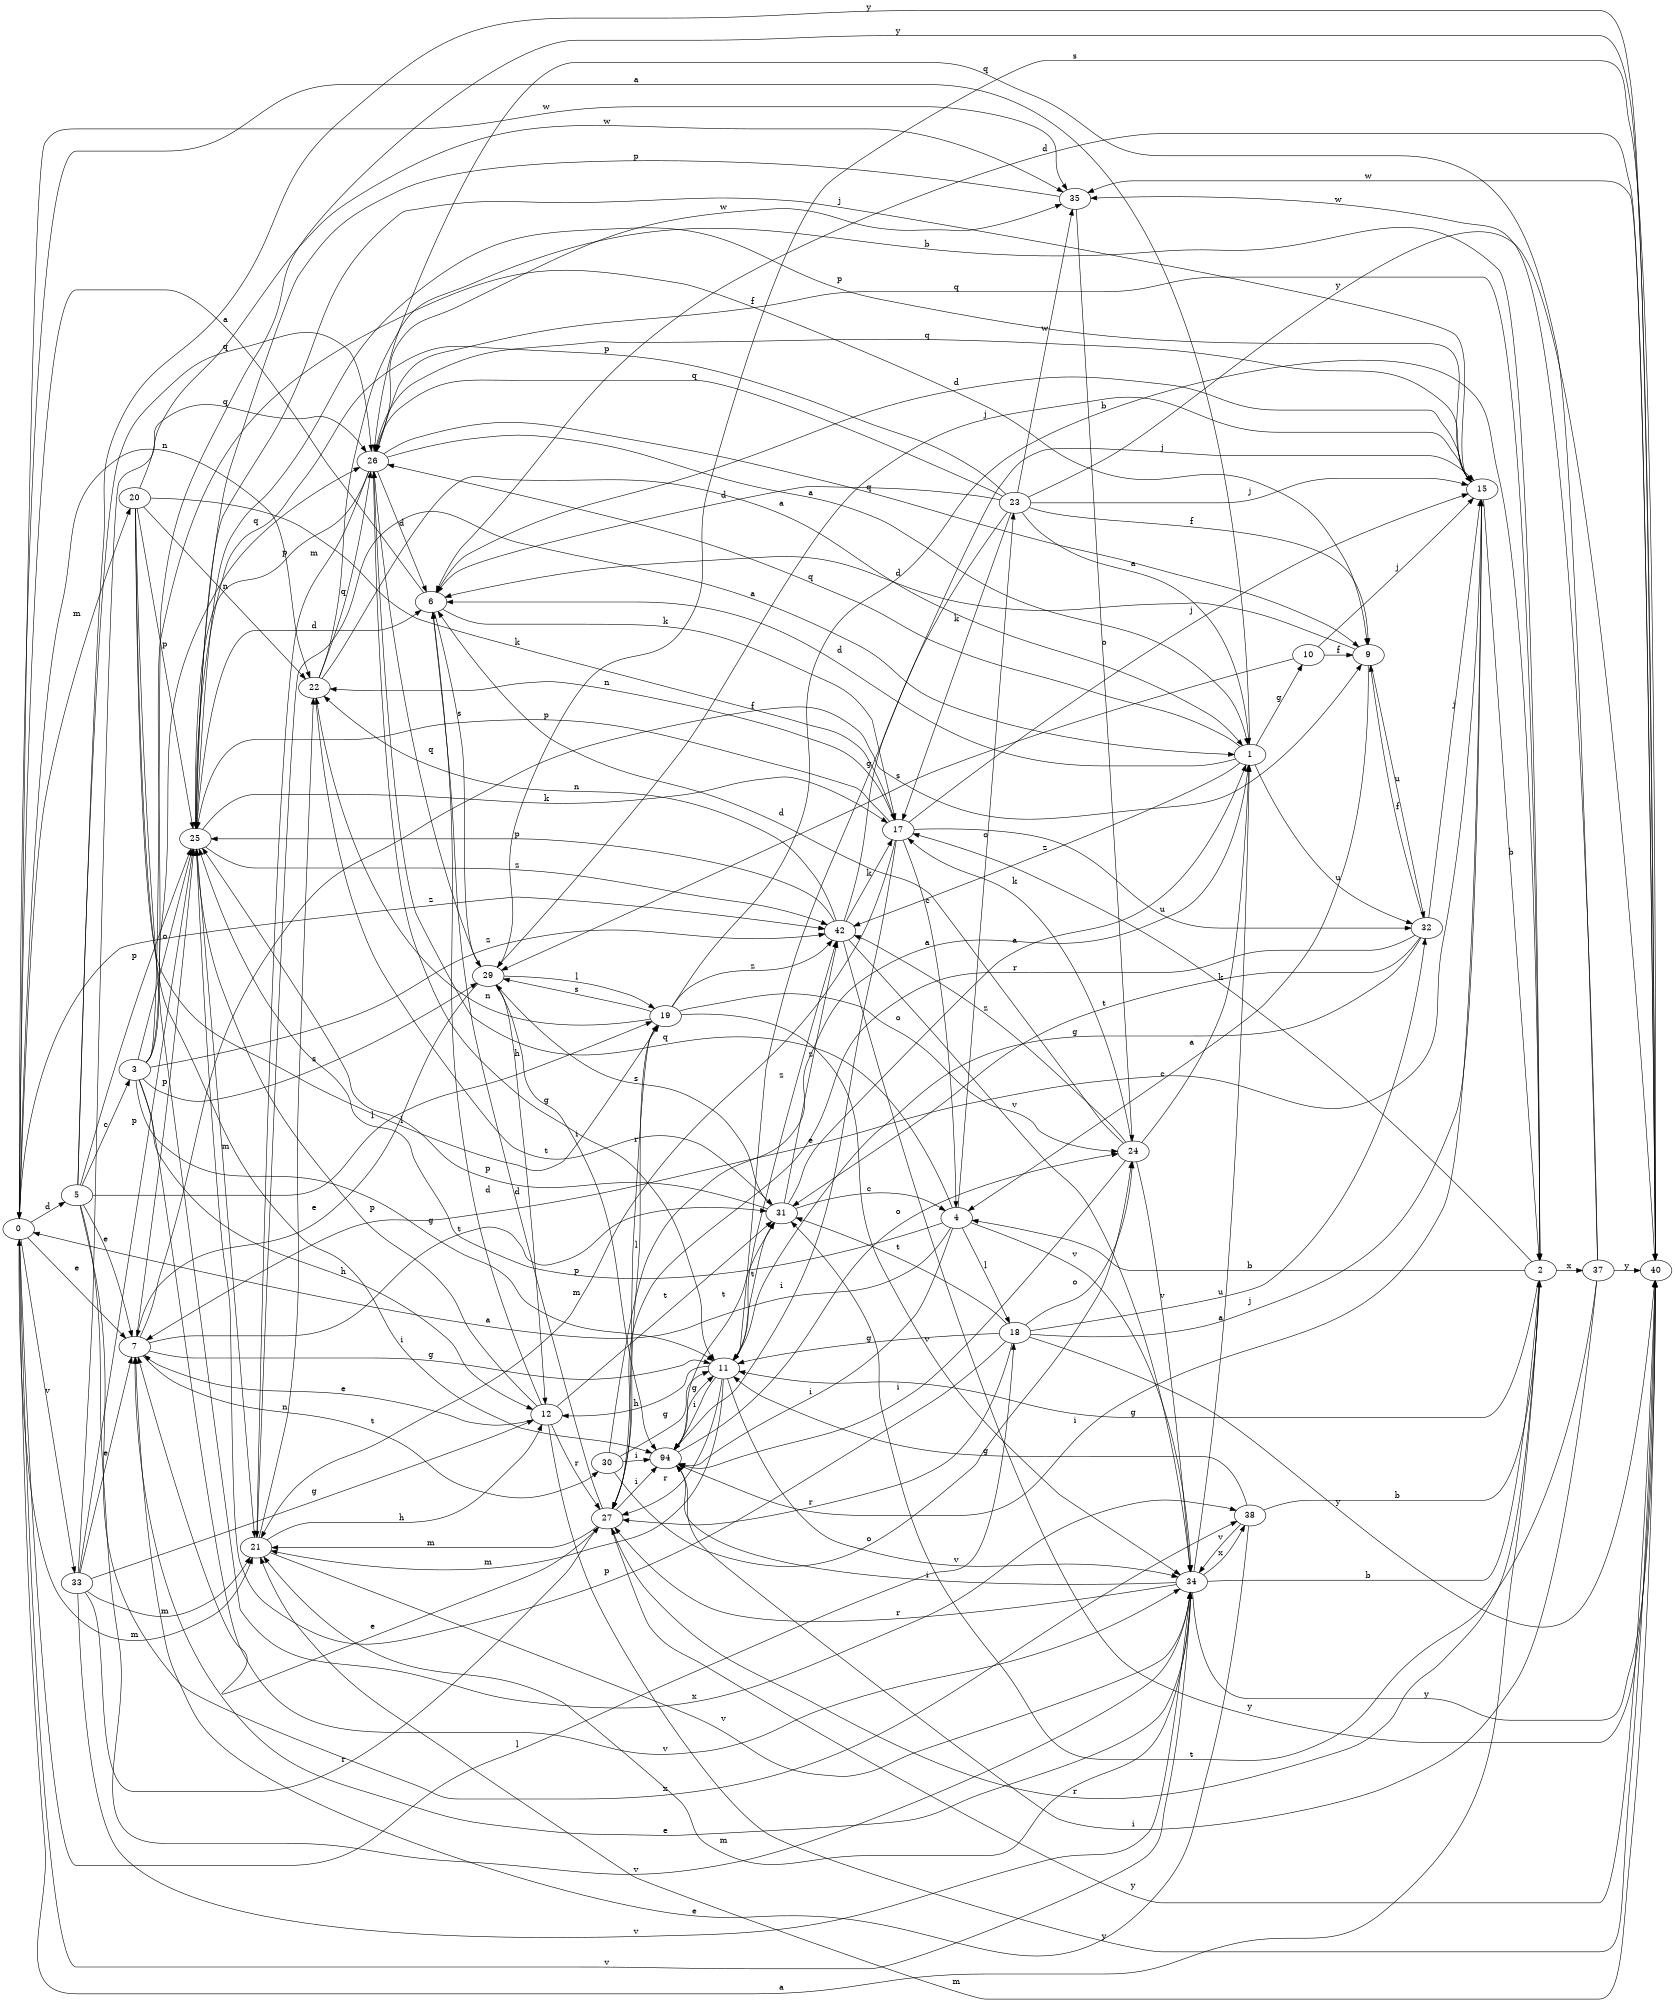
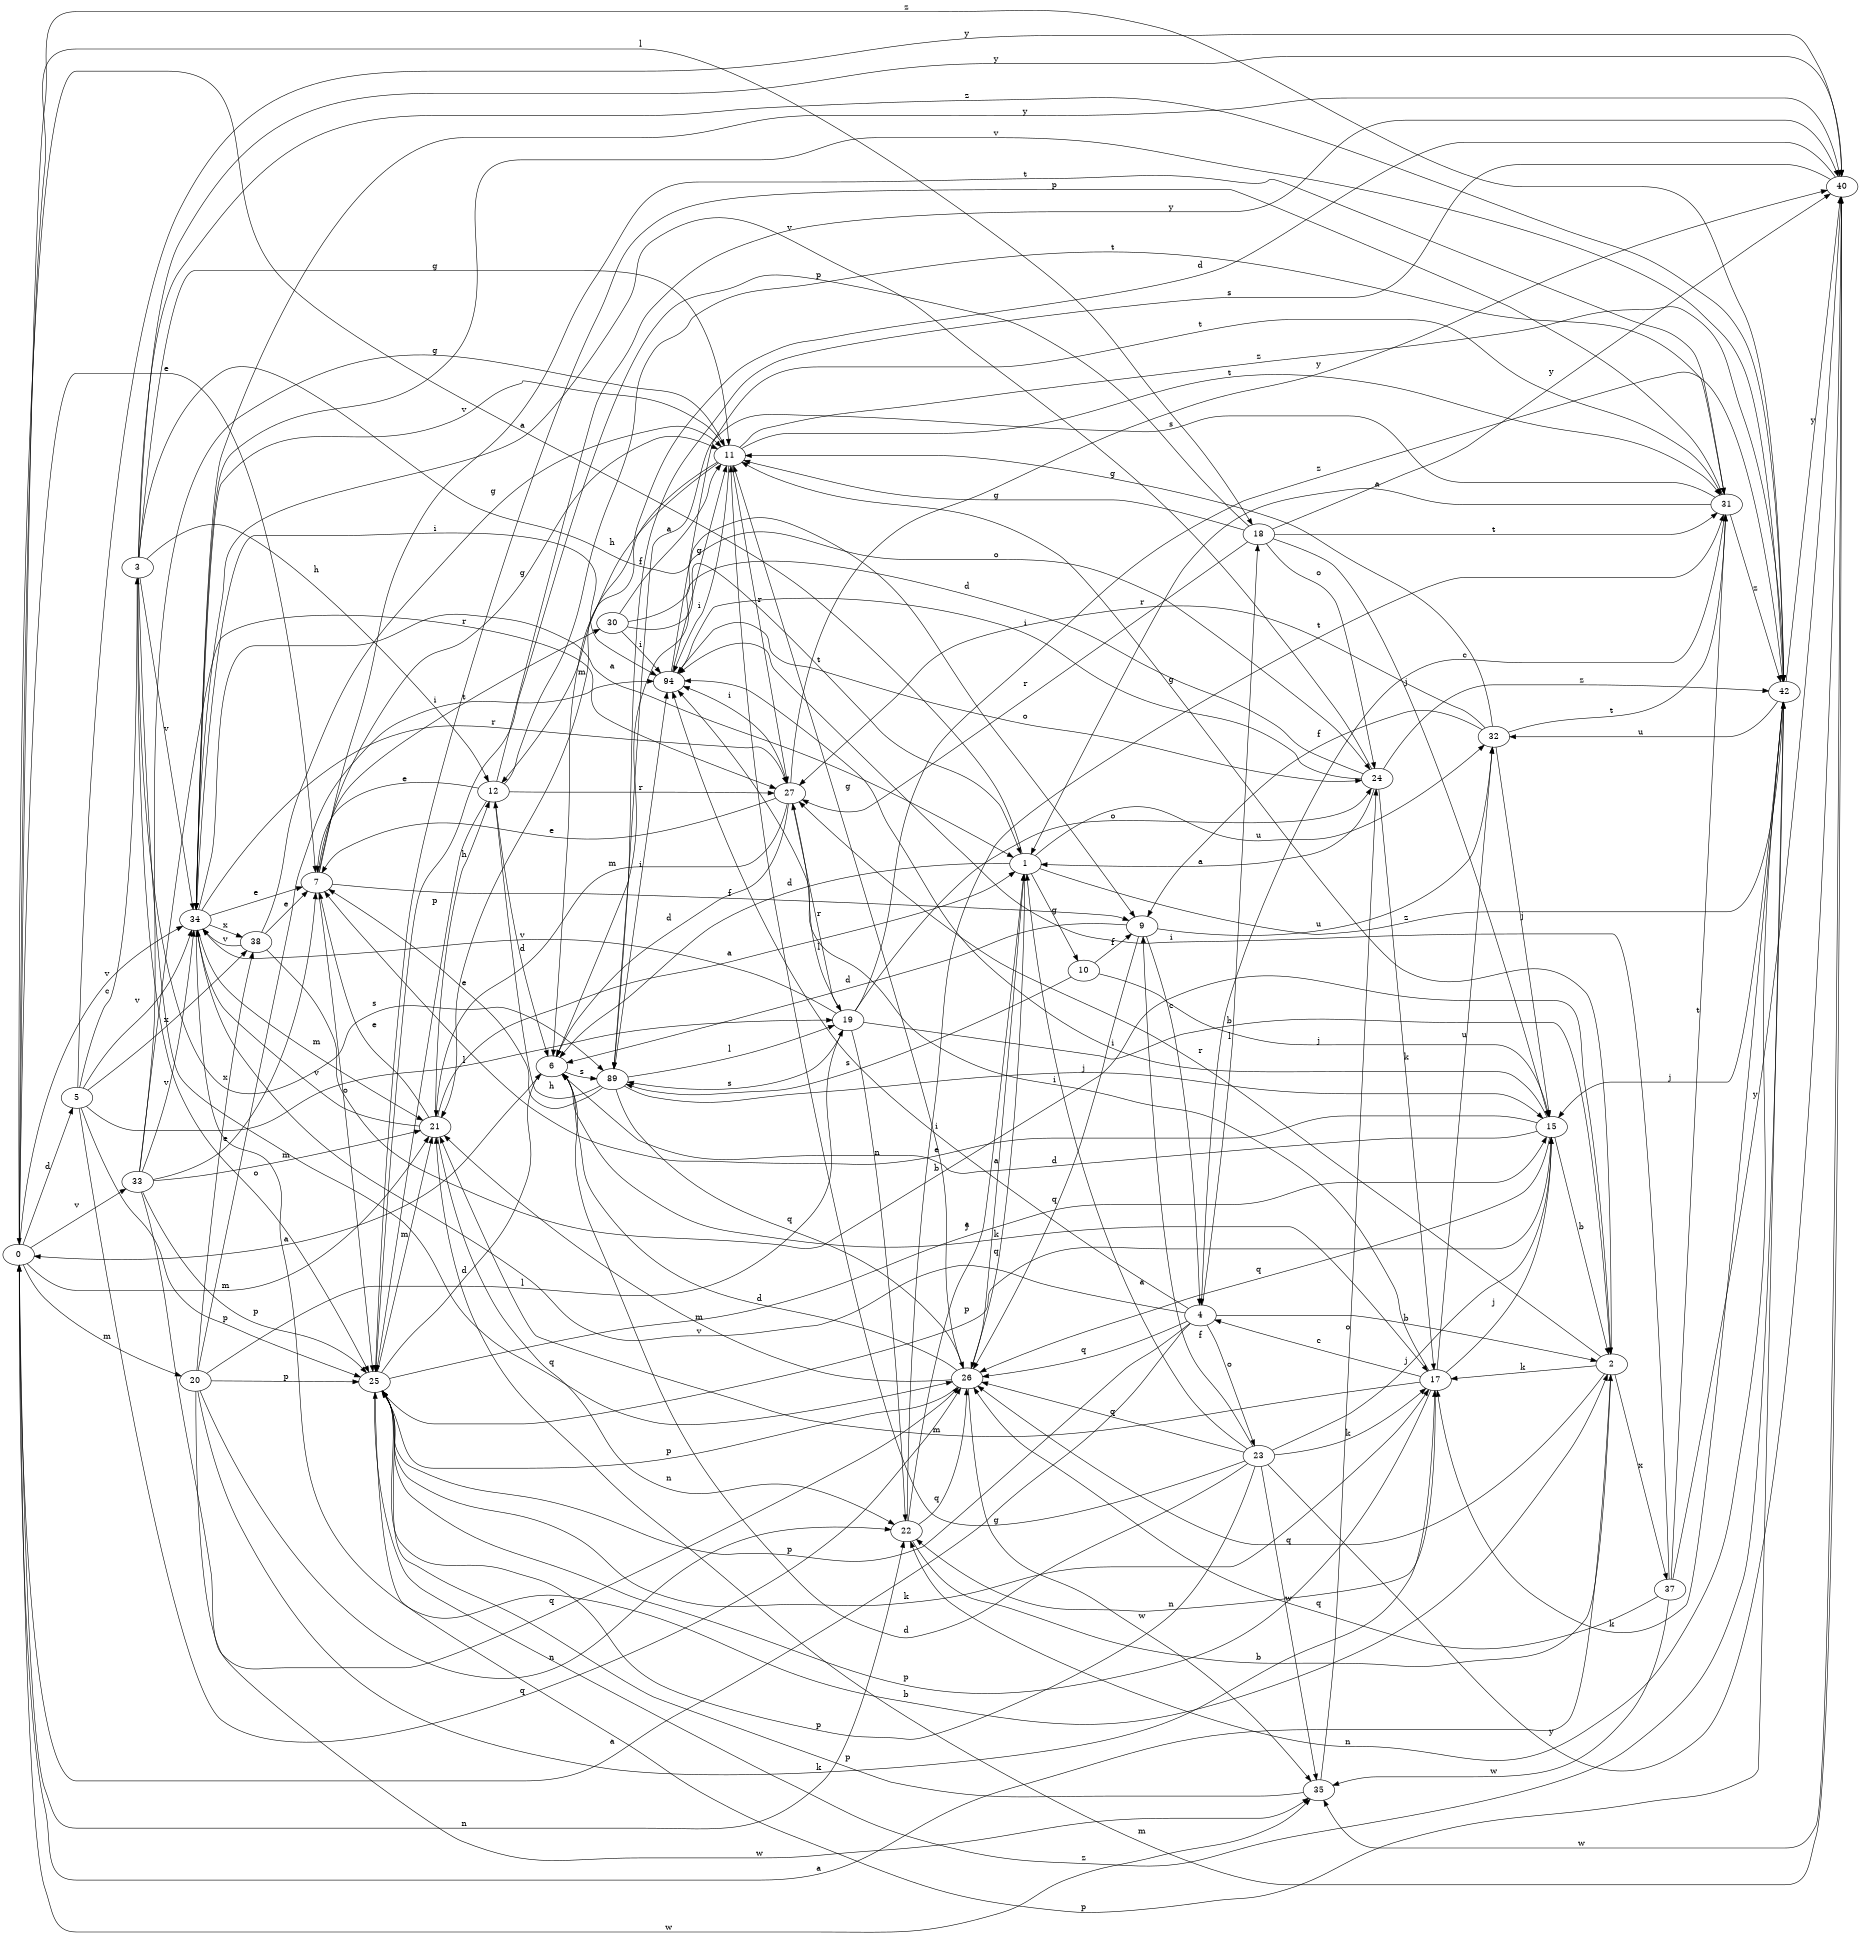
(875, 494) -> (1076, 1157)
(928, 943) -> (819, 660)
(488, 976) -> (612, 1079)
(165, 1082) -> (346, 1091)
(1317, 1233) -> (1653, 737)
(112, 1266) -> (354, 1019)
(1246, 1270) -> (1396, 1322)
(666, 1414) -> (669, 529)
(310, 1503) -> (179, 527)
